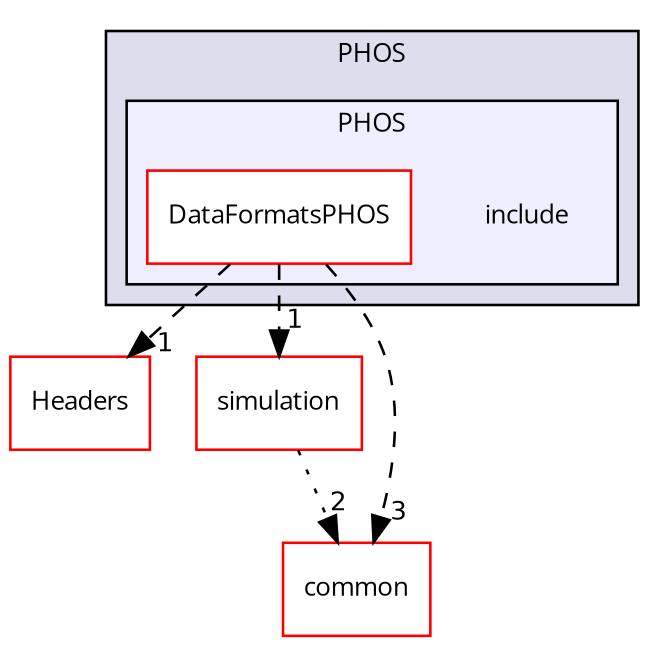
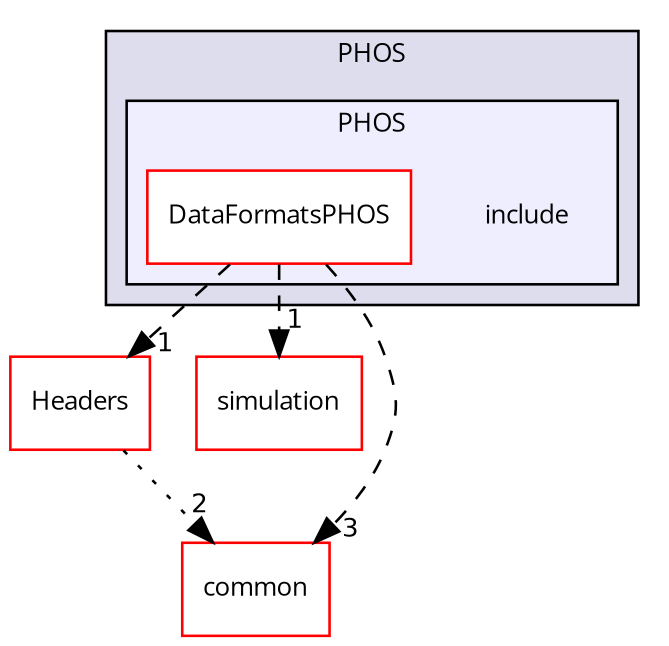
(313, 484) -> (159, 487)
